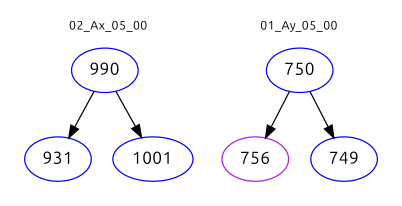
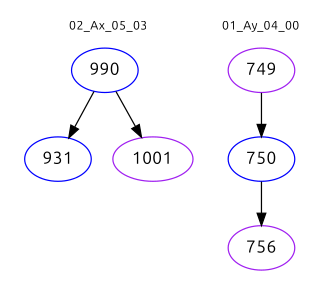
(109, 27) -> (109, 27)
(300, 27) -> (261, 27)
(319, 109) -> (261, 109)
(153, 159) -> (153, 159)
(344, 159) -> (261, 70)
